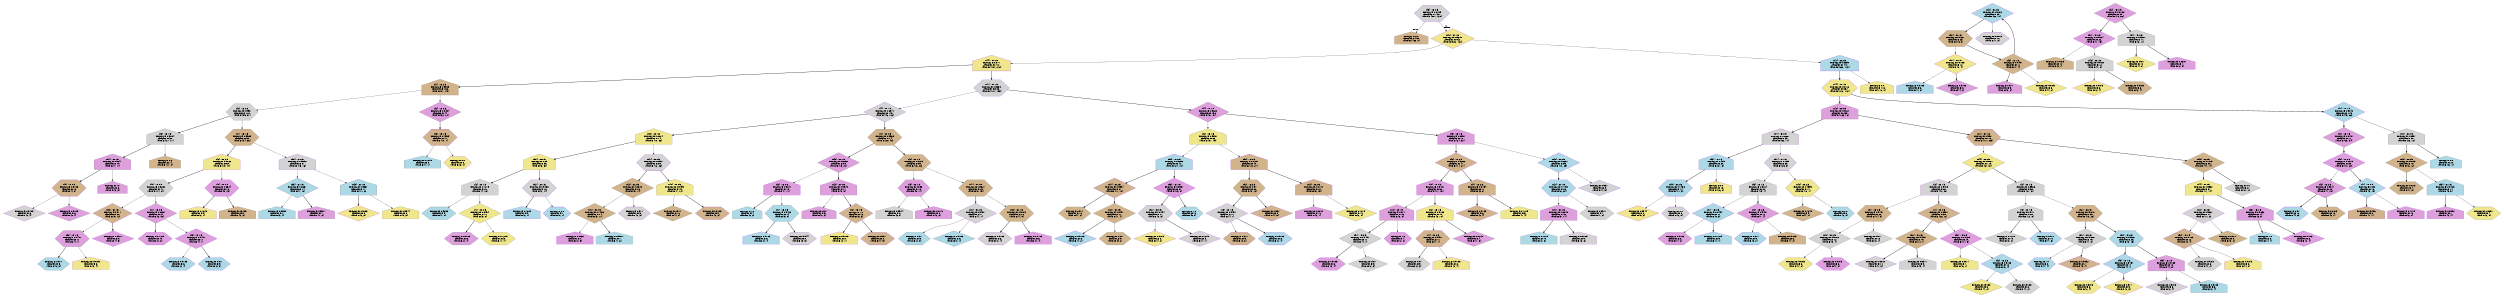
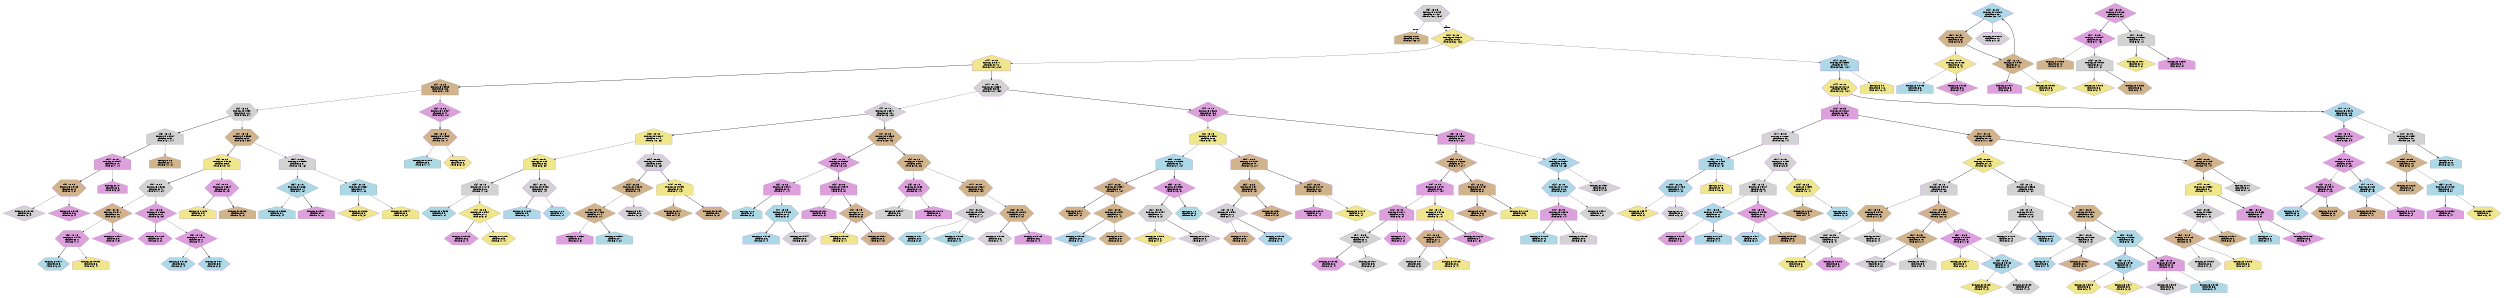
(595, 150) -> (595, 150)
